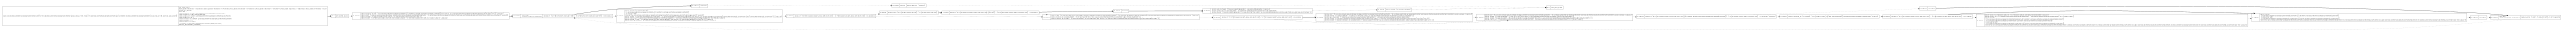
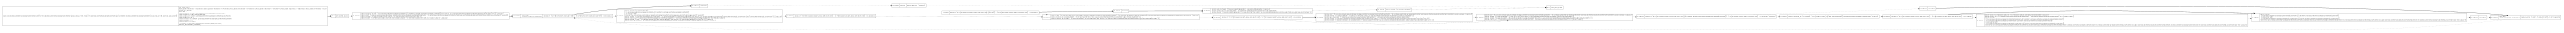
(909, 13) -> none
